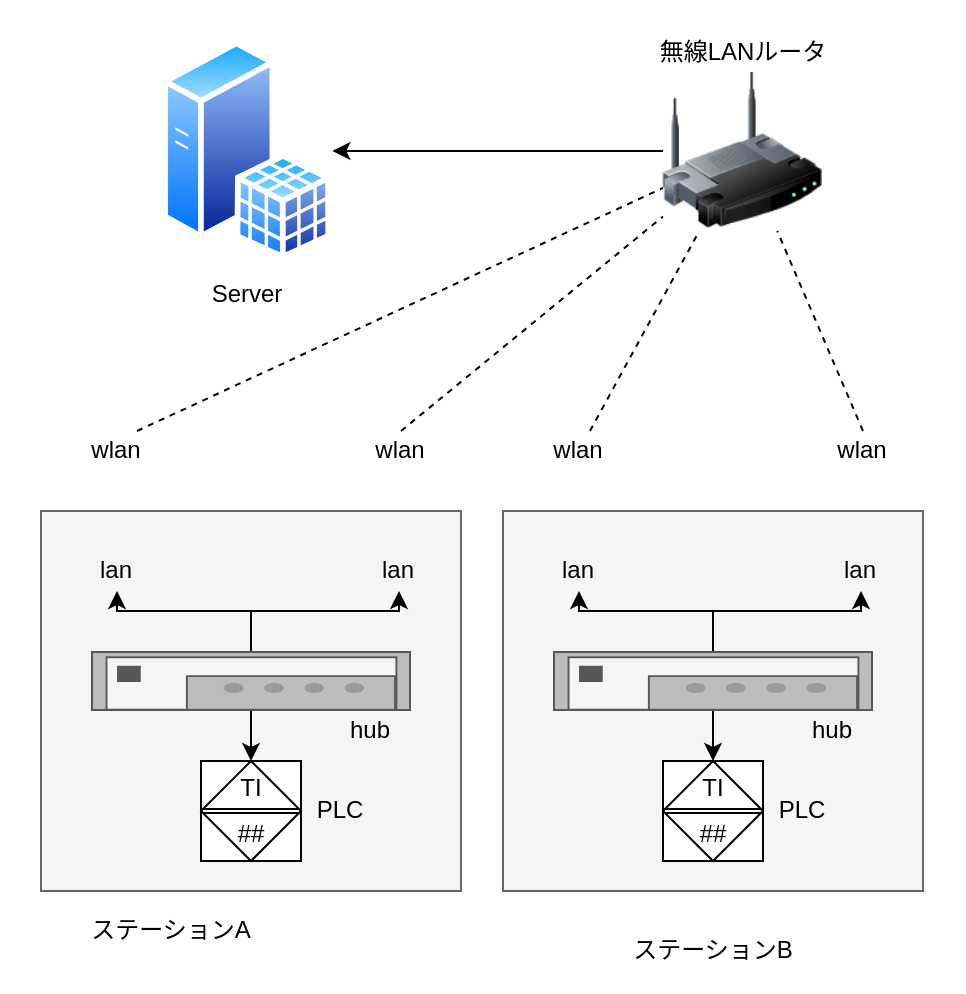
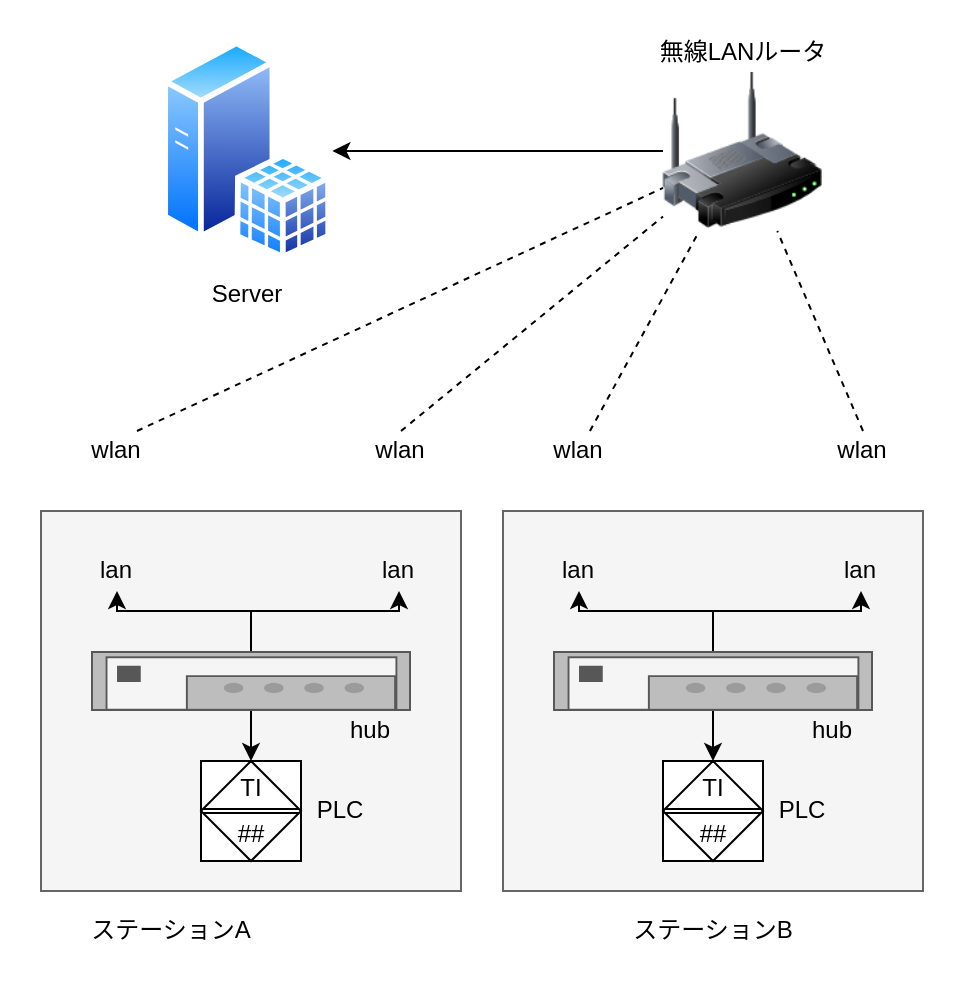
(713, 951) -> (713, 931)
